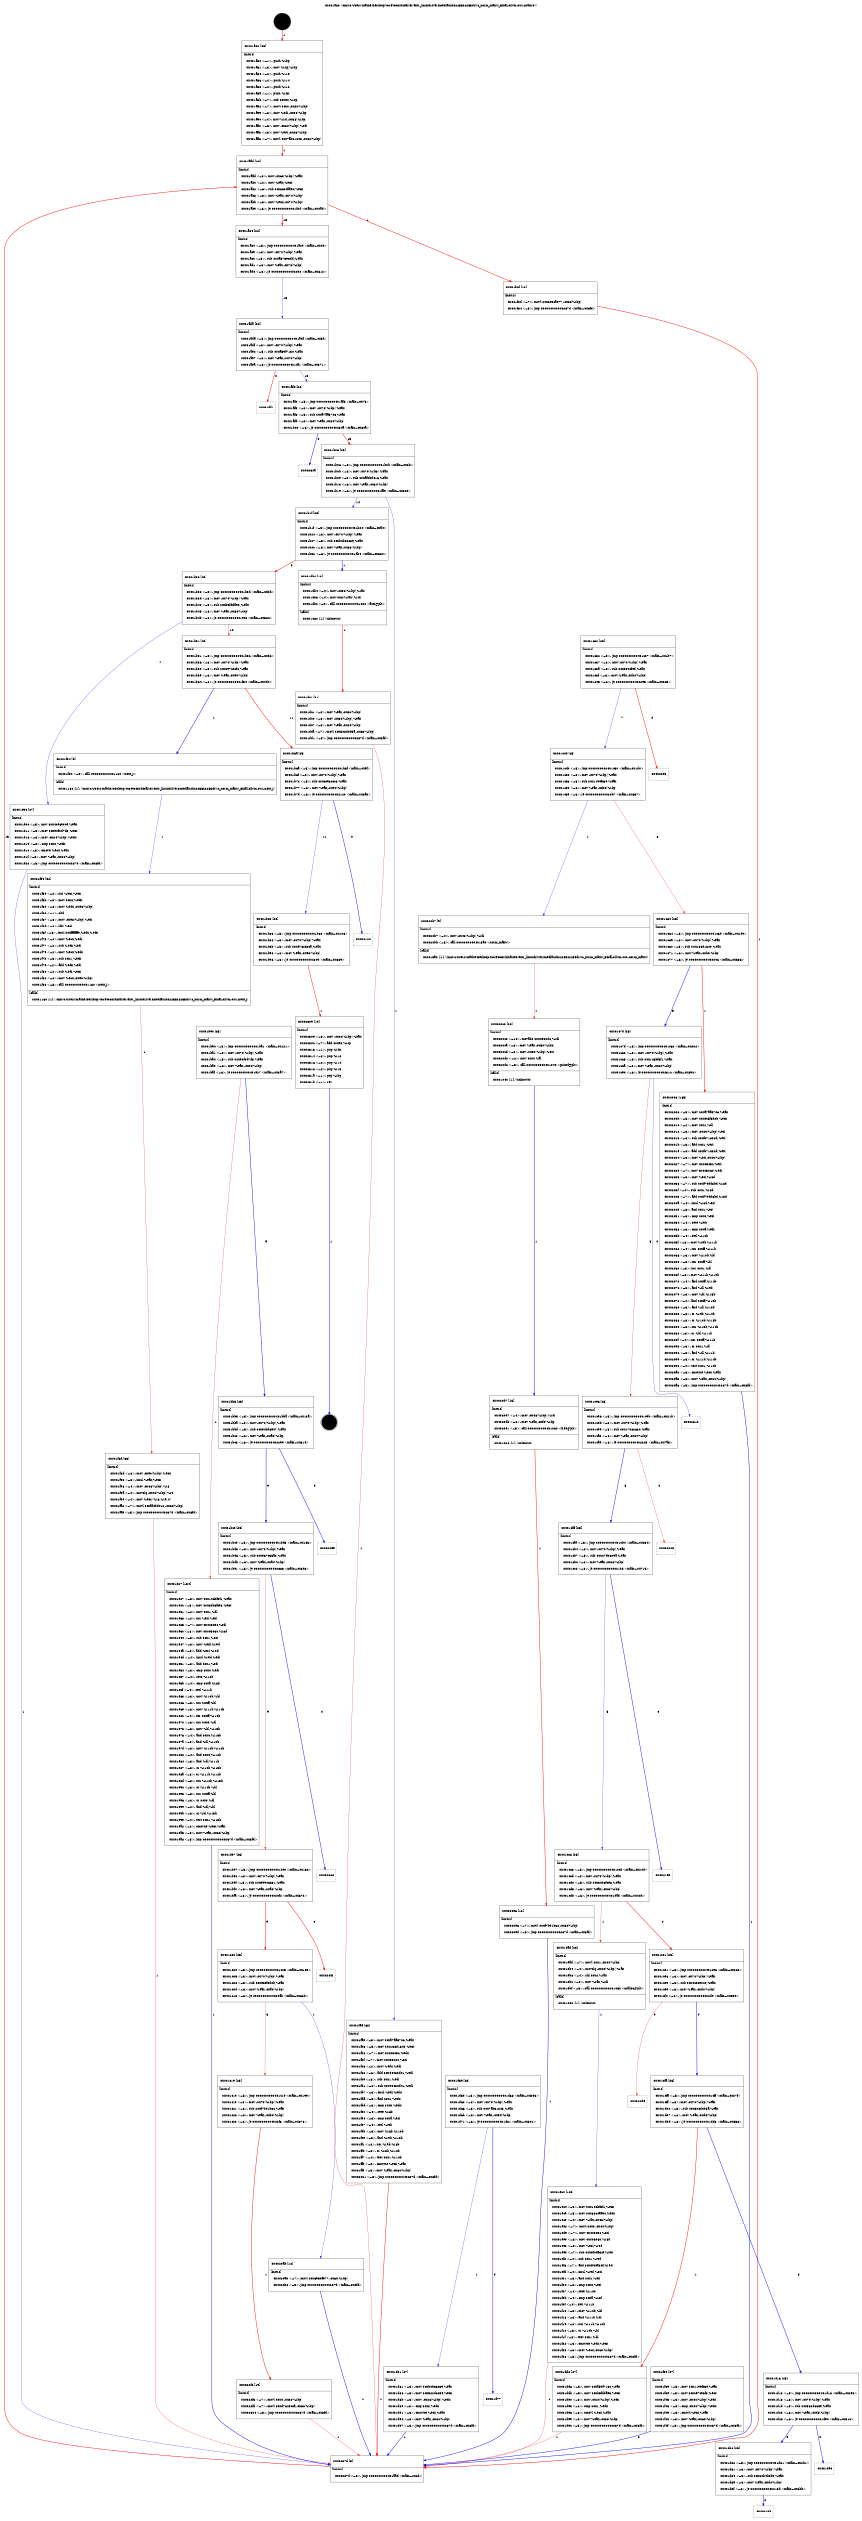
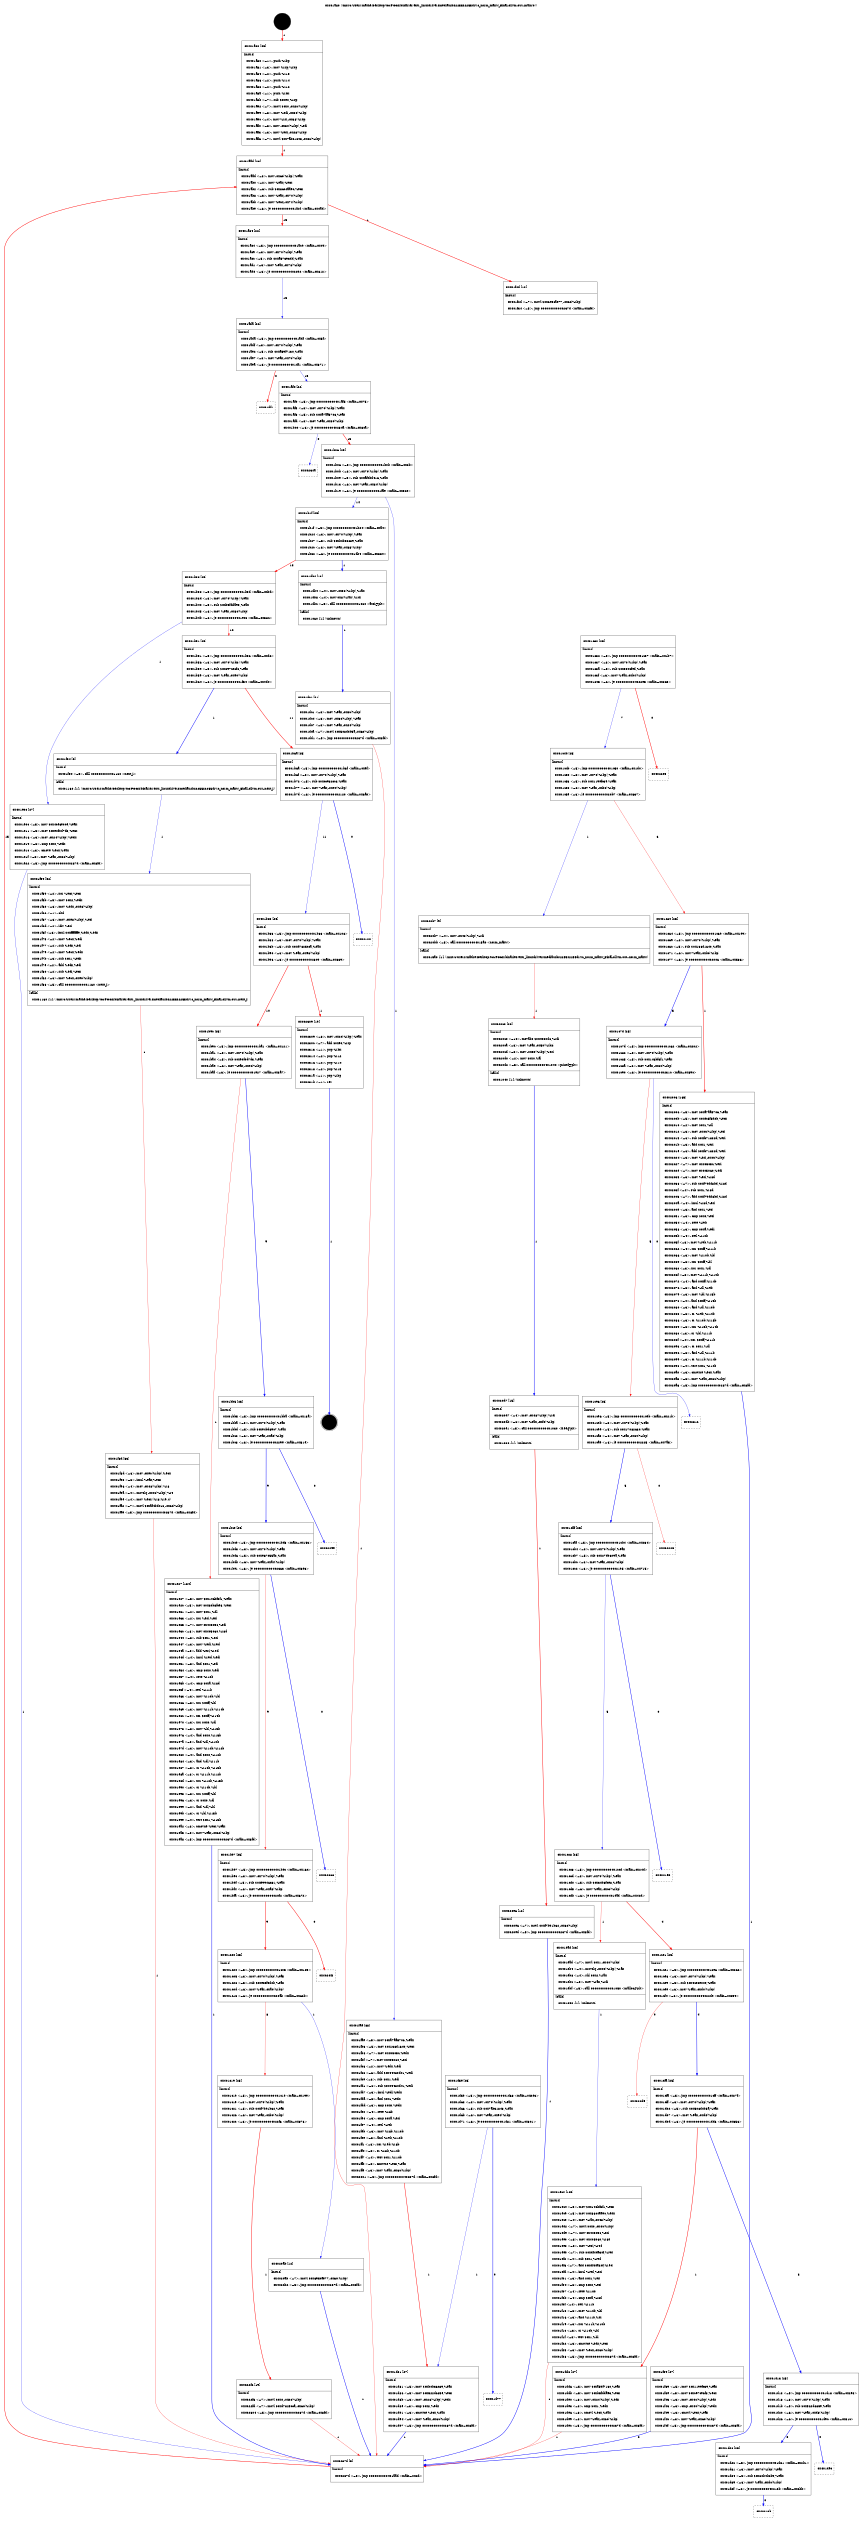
(314, 448) -> (314, 448)
(291, 565) -> (291, 565)
(343, 657) -> (343, 657)
none -> (273, 995)
(758, 1479) -> none
(381, 2318) -> (416, 2274)
